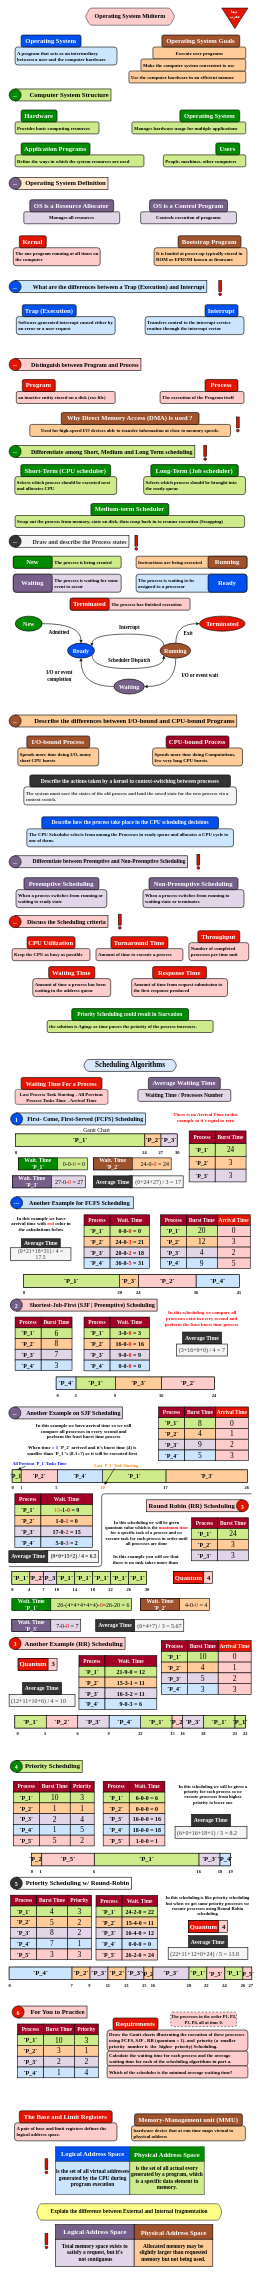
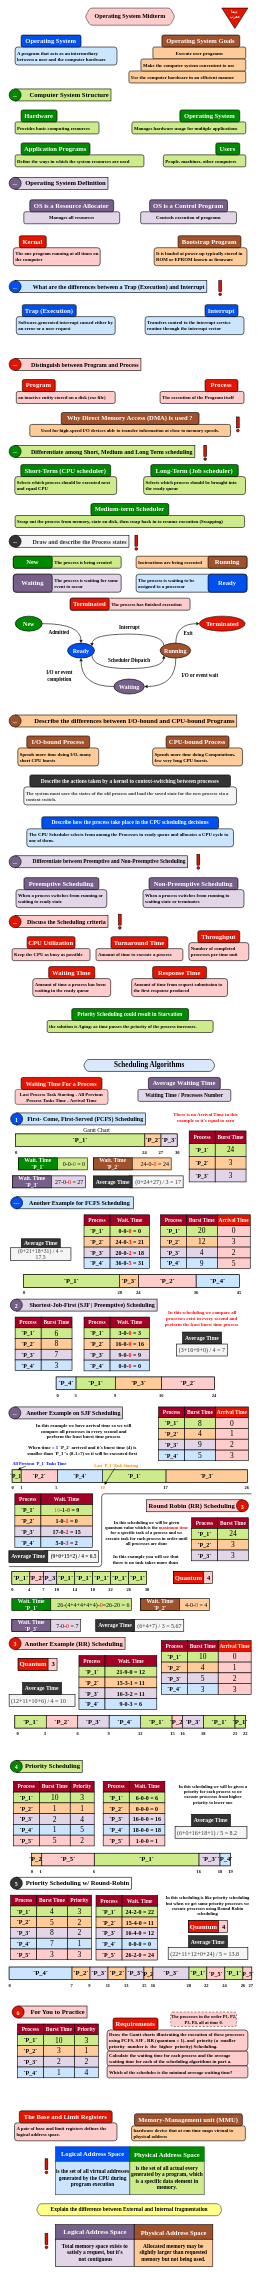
(62, 182) -> (62, 182)
(66, 484) -> (66, 484)
(198, 741) -> (198, 741)
(72, 987) -> (72, 987)
(130, 1065) -> (150, 1065)
(41, 1224) -> none
(87, 1305) -> (87, 1305)
(131, 1694) -> (131, 1694)
(129, 2213) -> (129, 2211)
